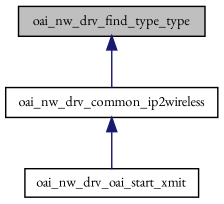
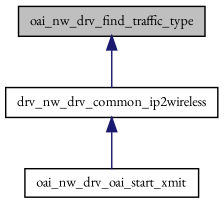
(112, 21) -> (112, 21)
(112, 102) -> (112, 102)
